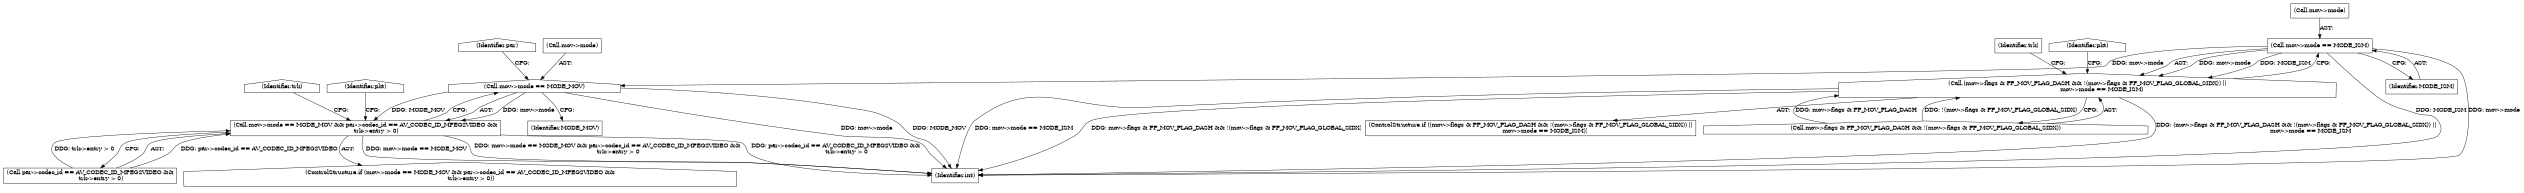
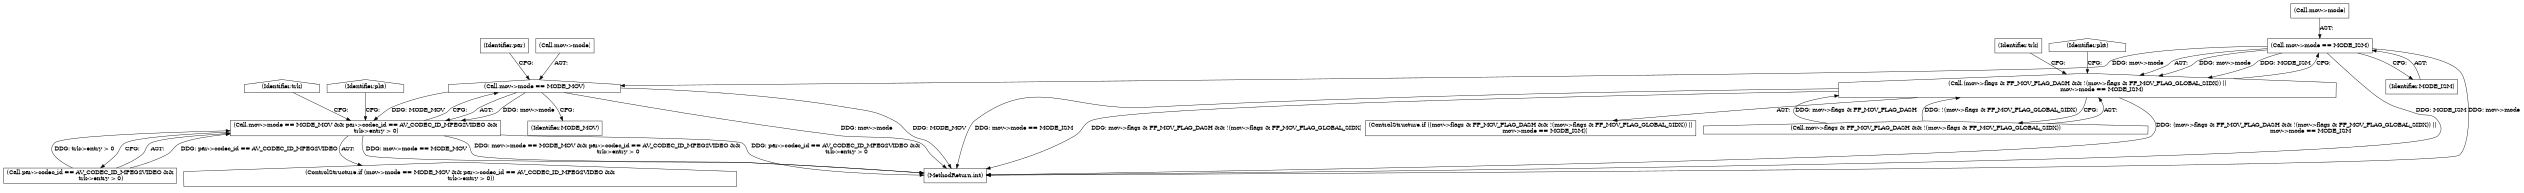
(497, 46) -> (504, 46)
(955, 176) -> (955, 176)
